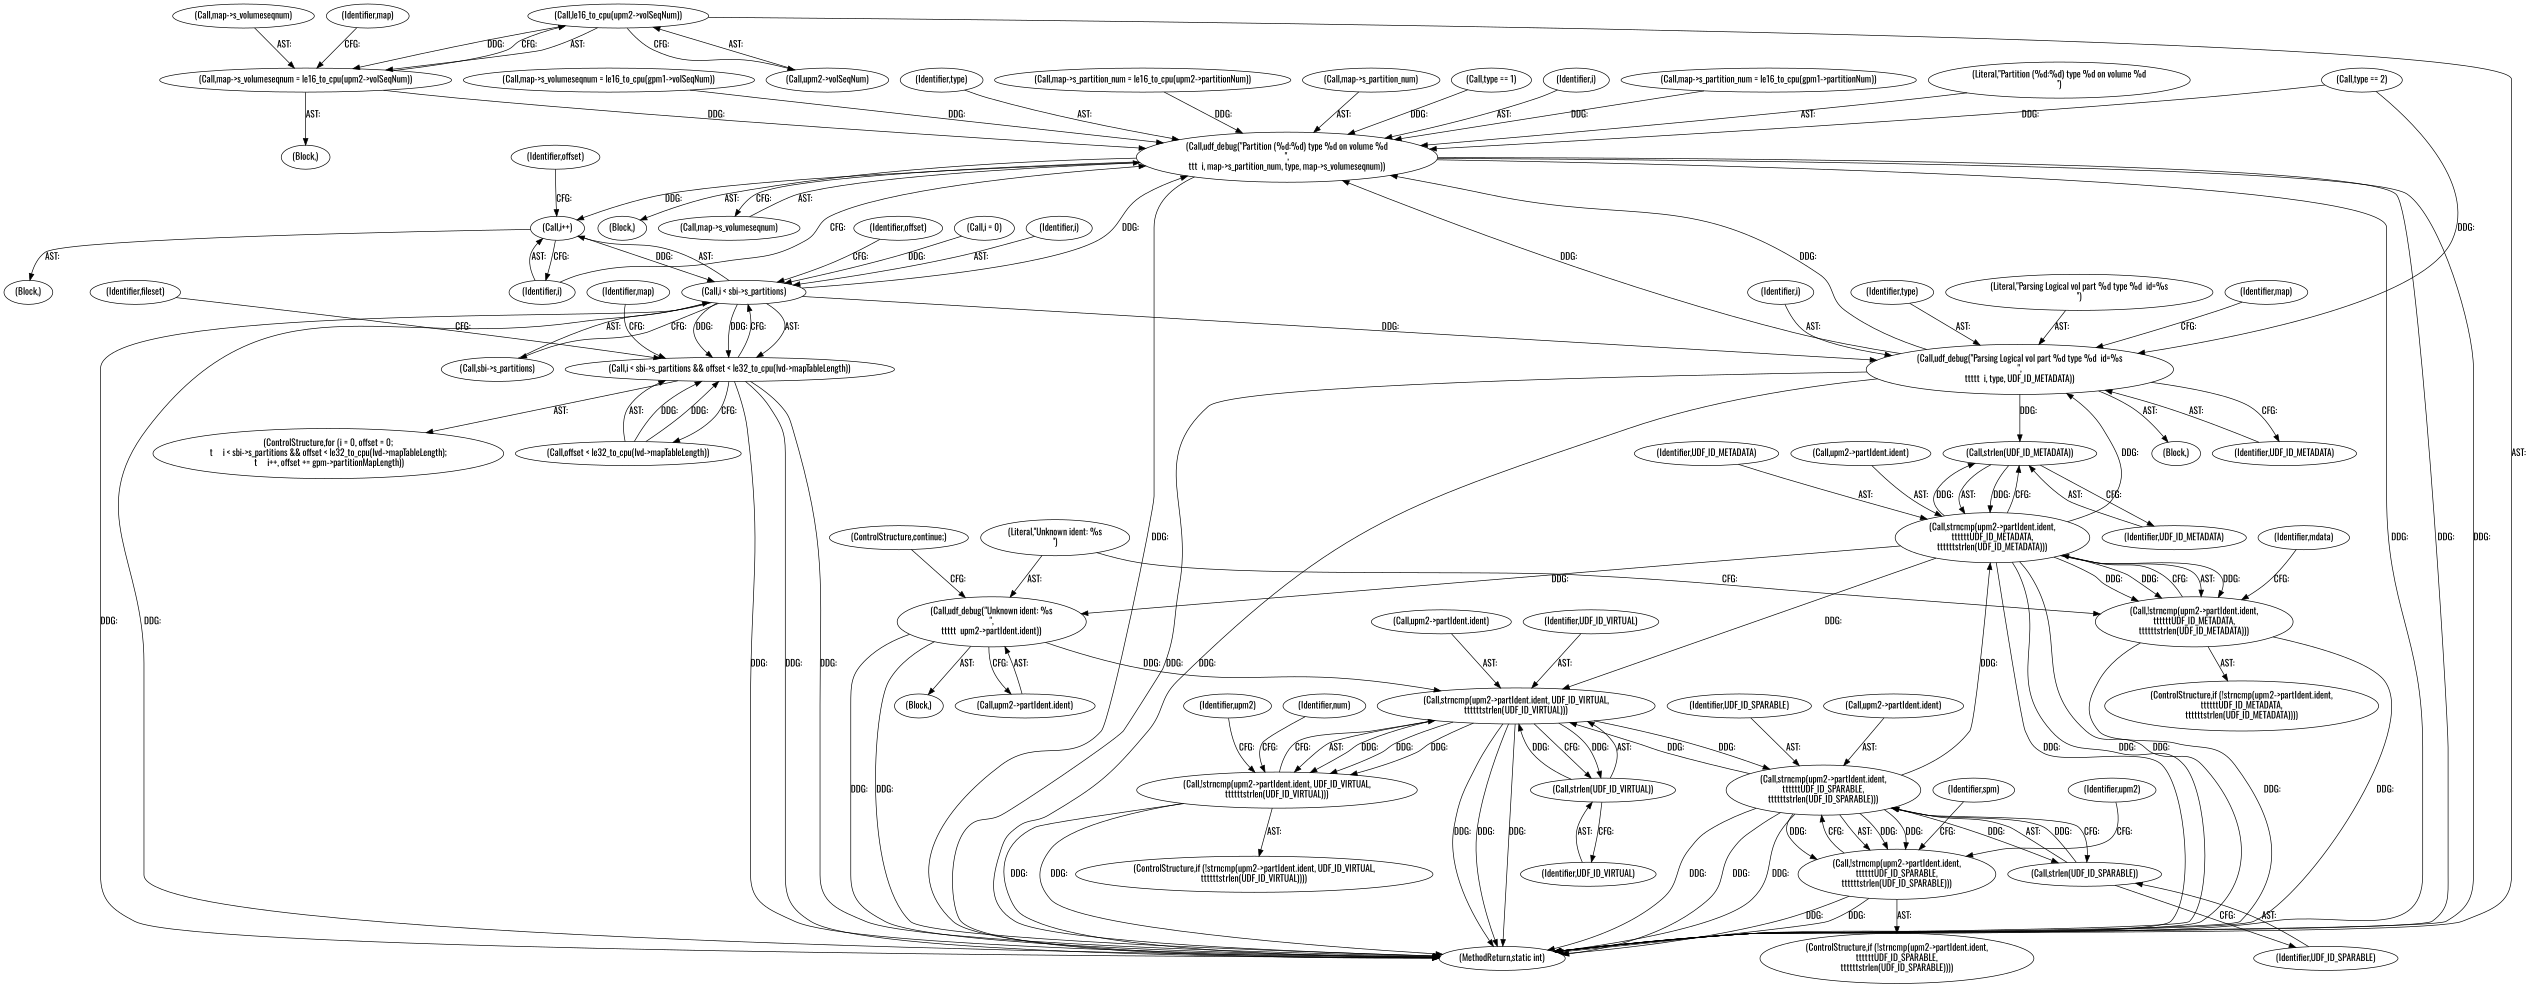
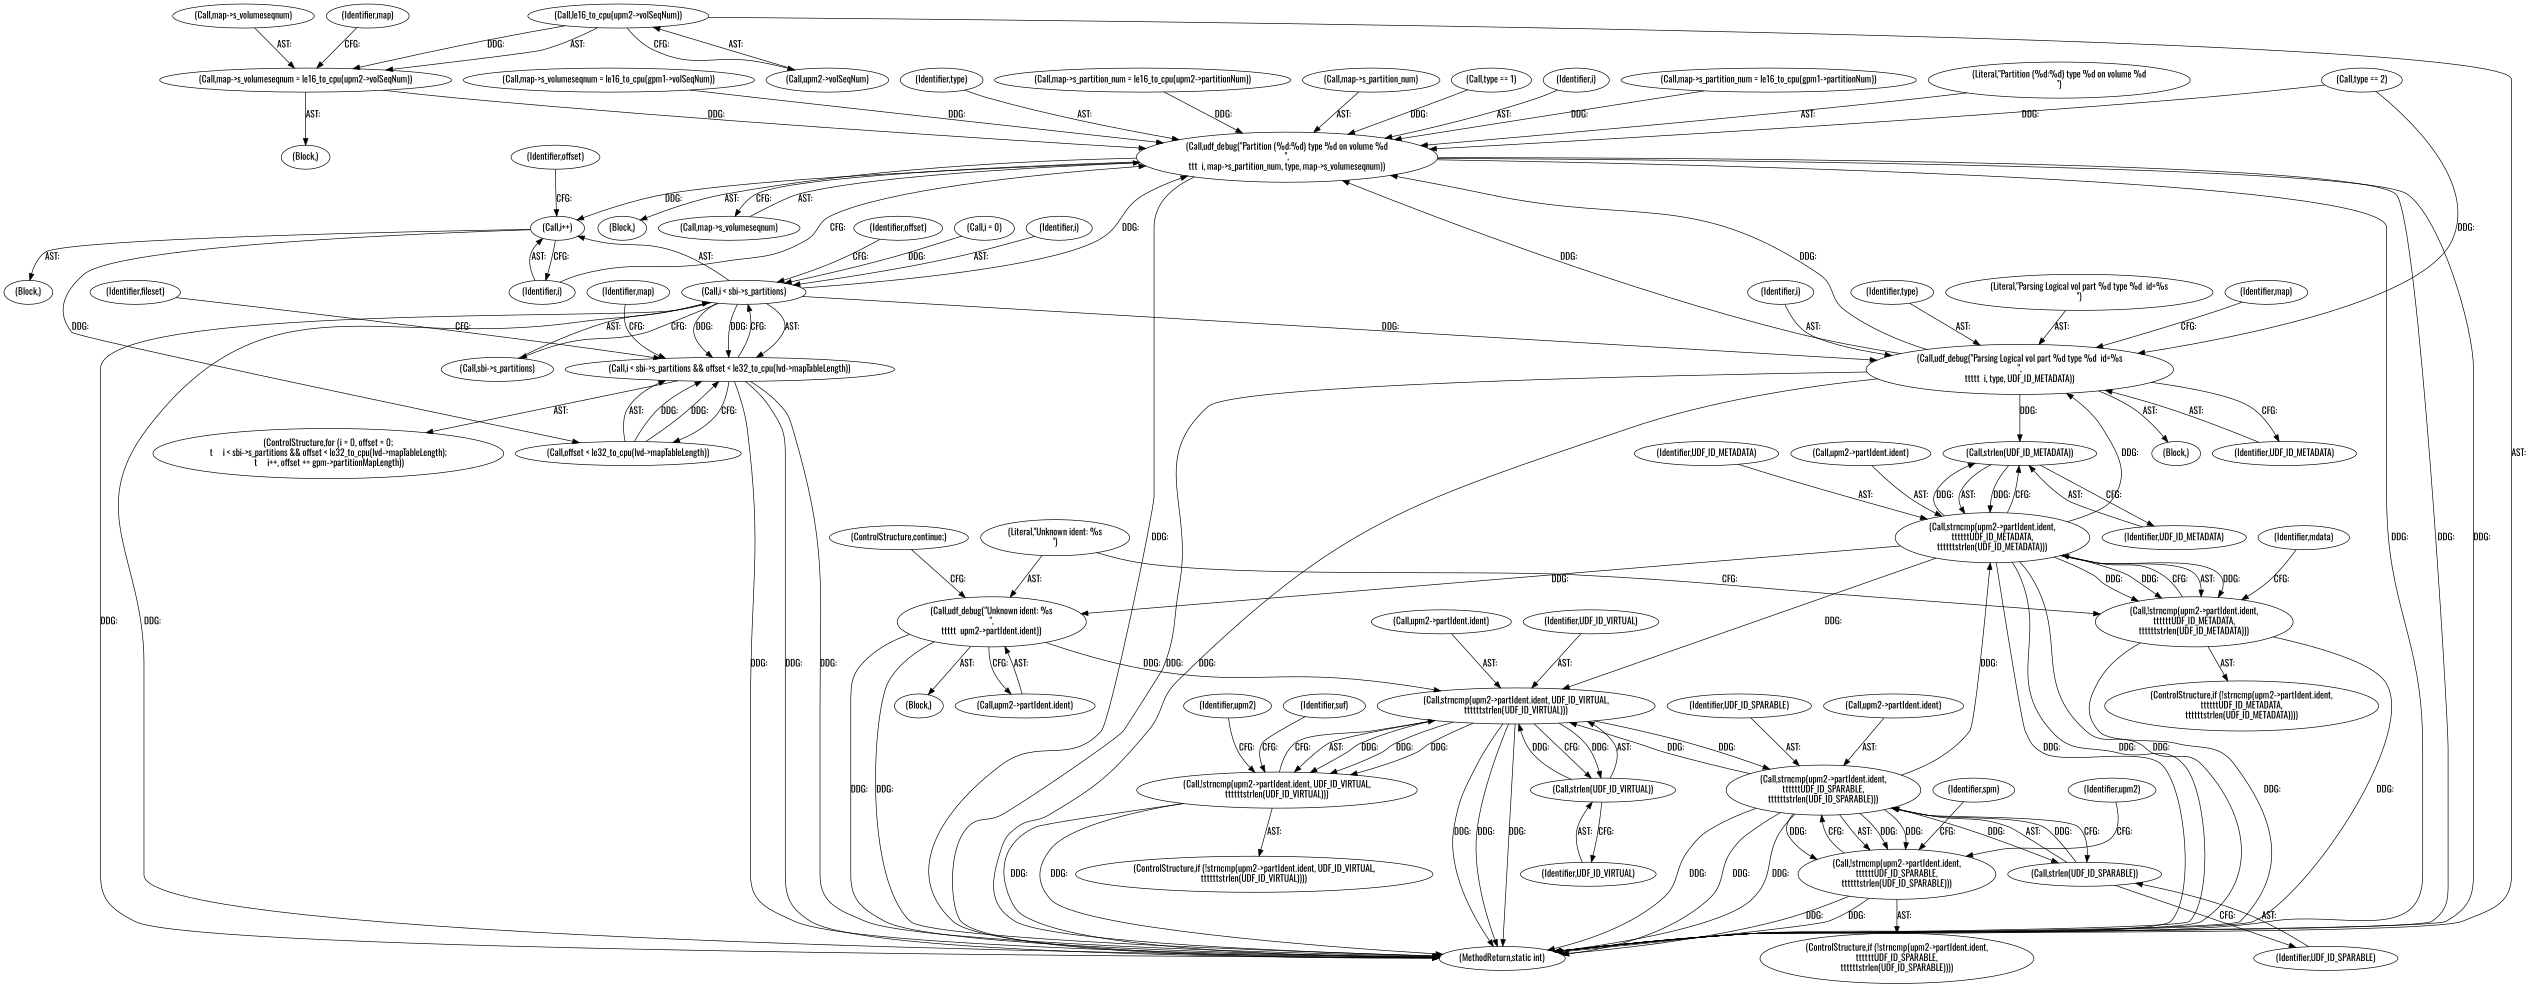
(504, 51) -> none
(643, 258) -> (70, 330)
(1324, 706) -> (1324, 706)
